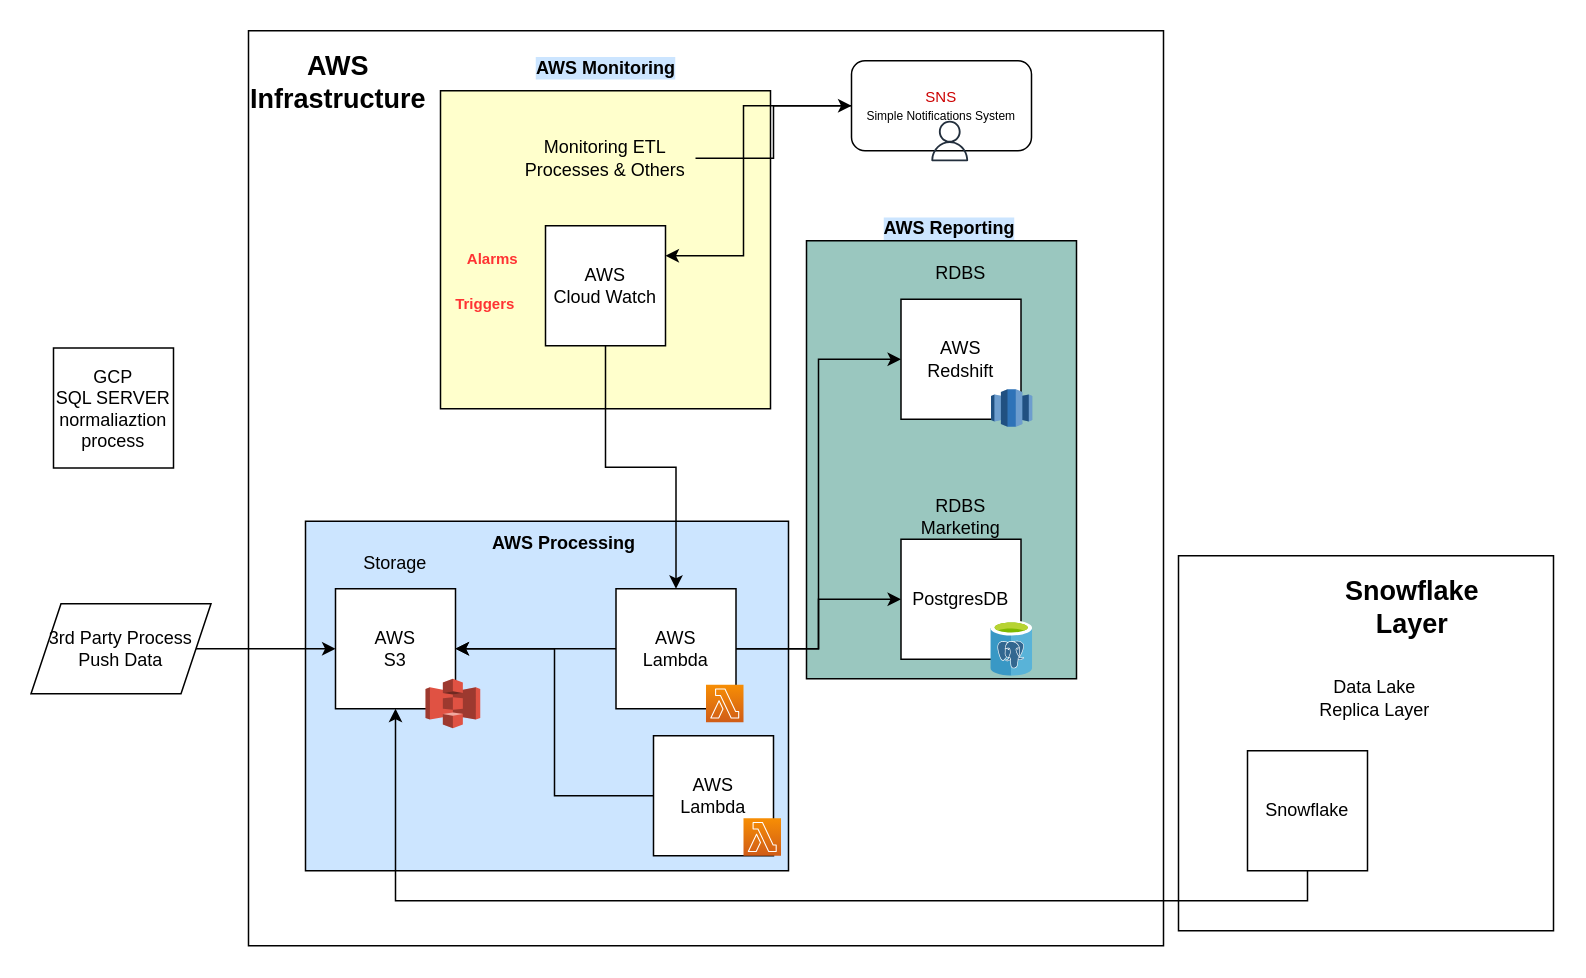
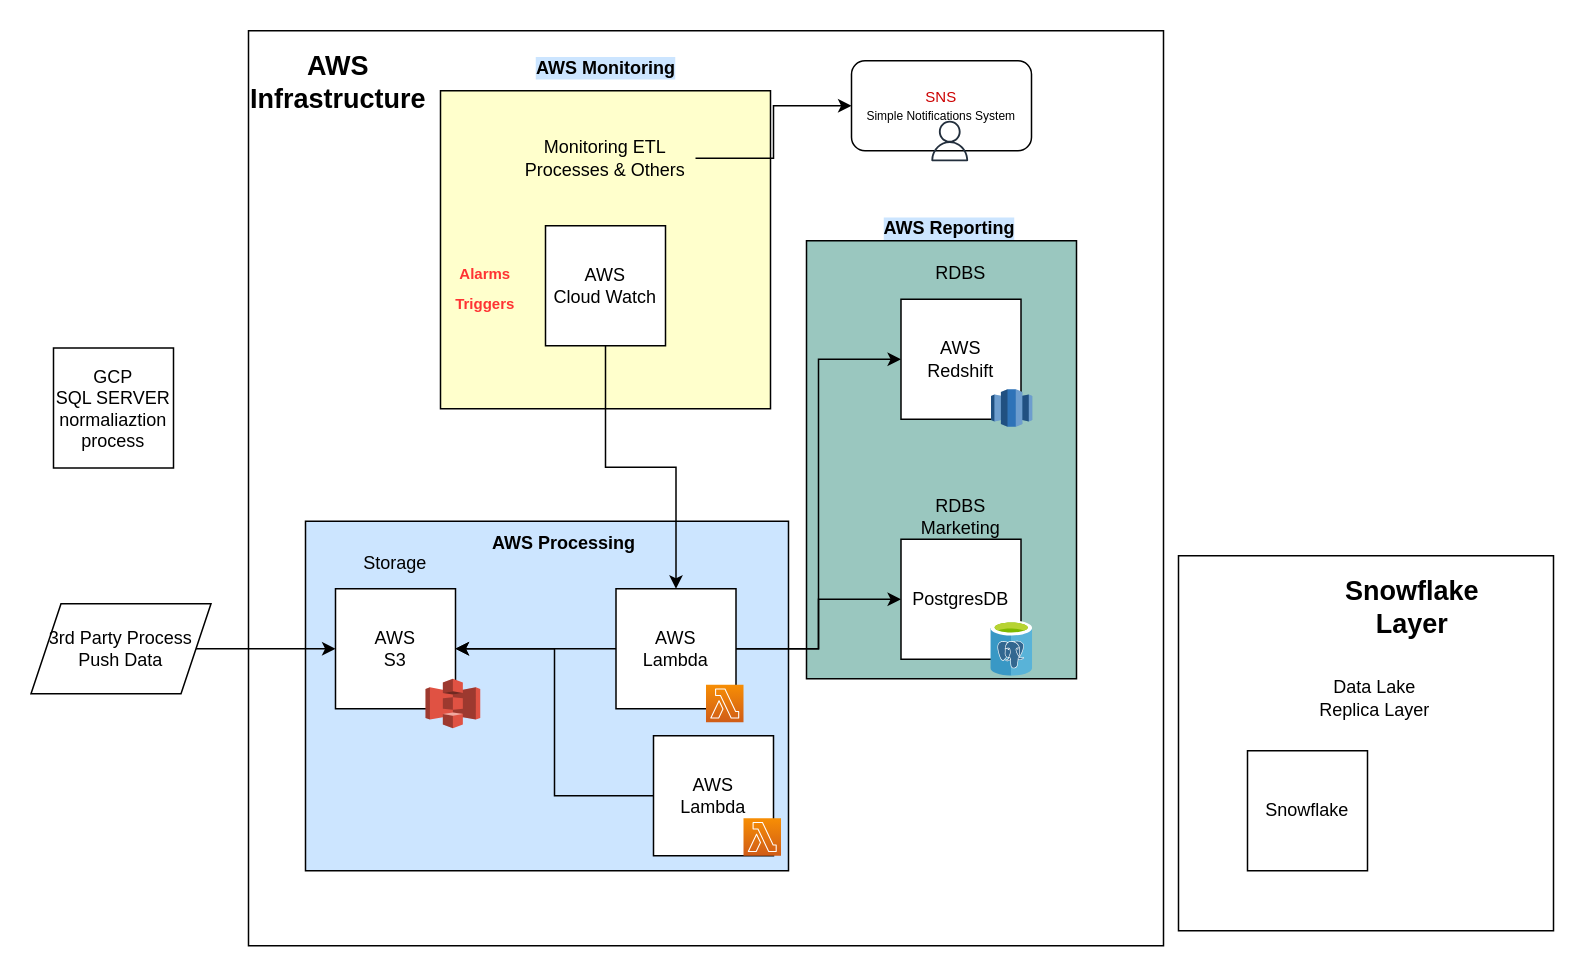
(743, 201) -> none
(493, 256) -> (485, 271)
(775, 901) -> none
